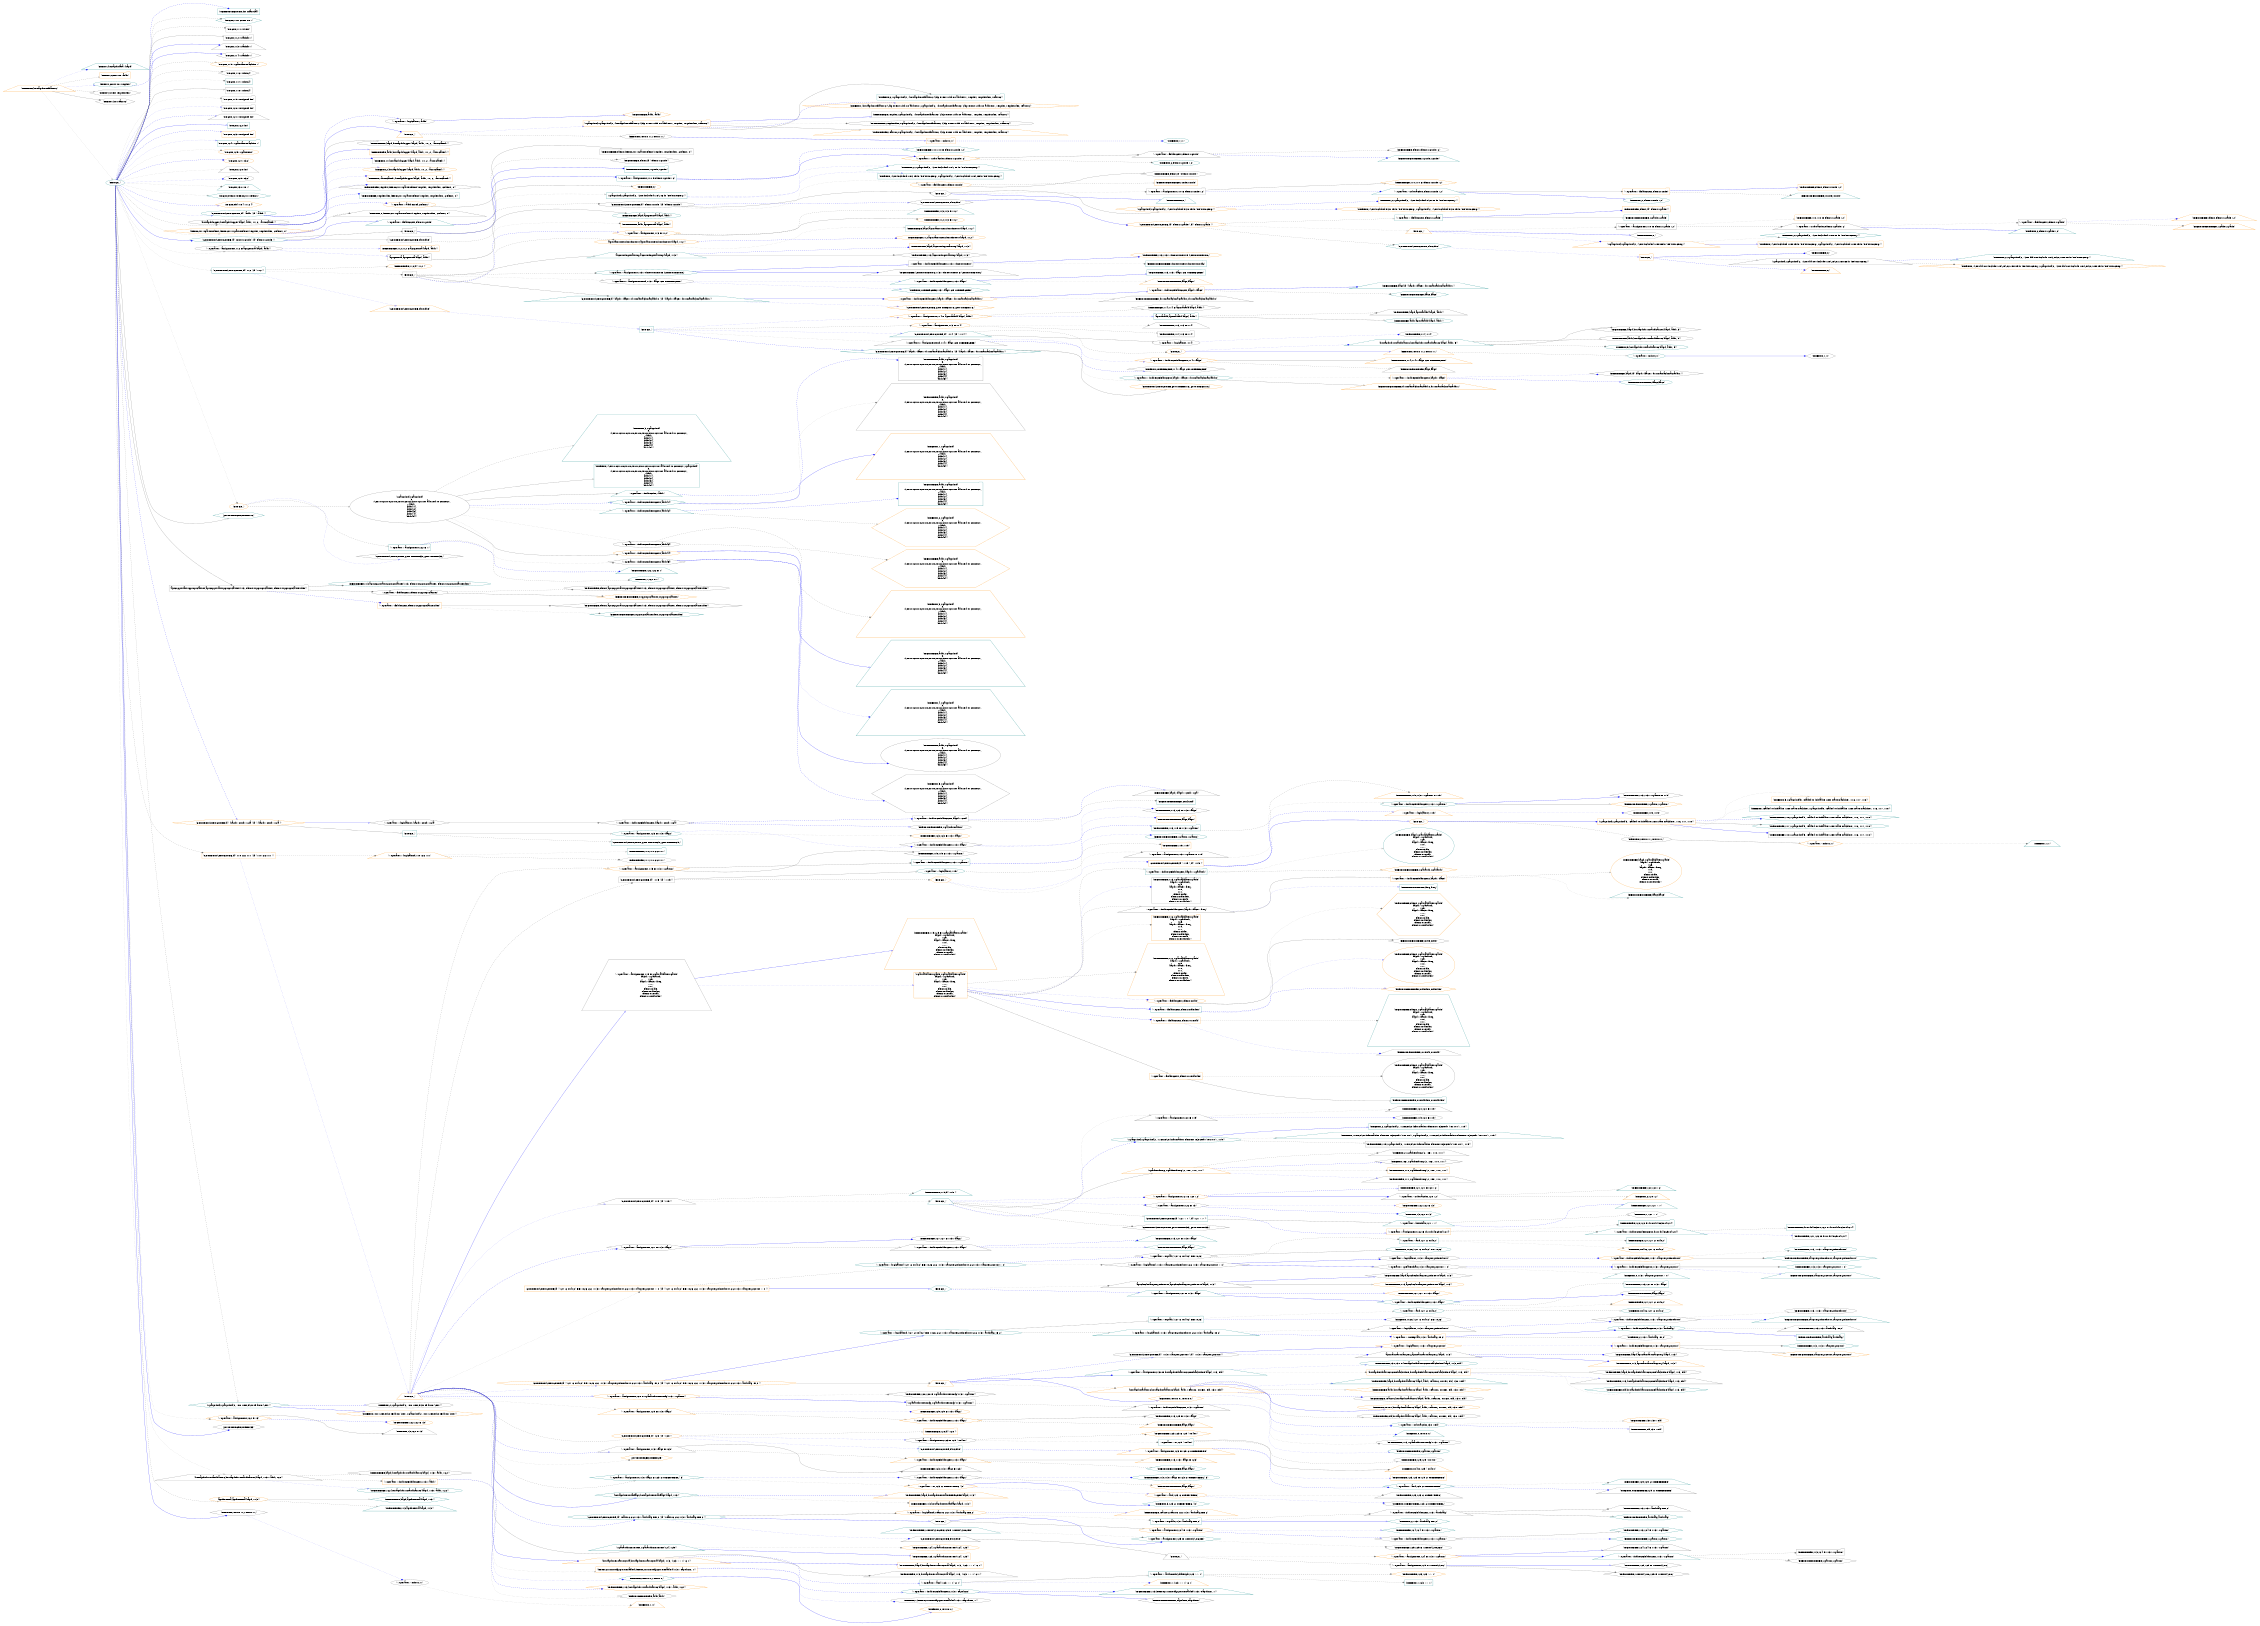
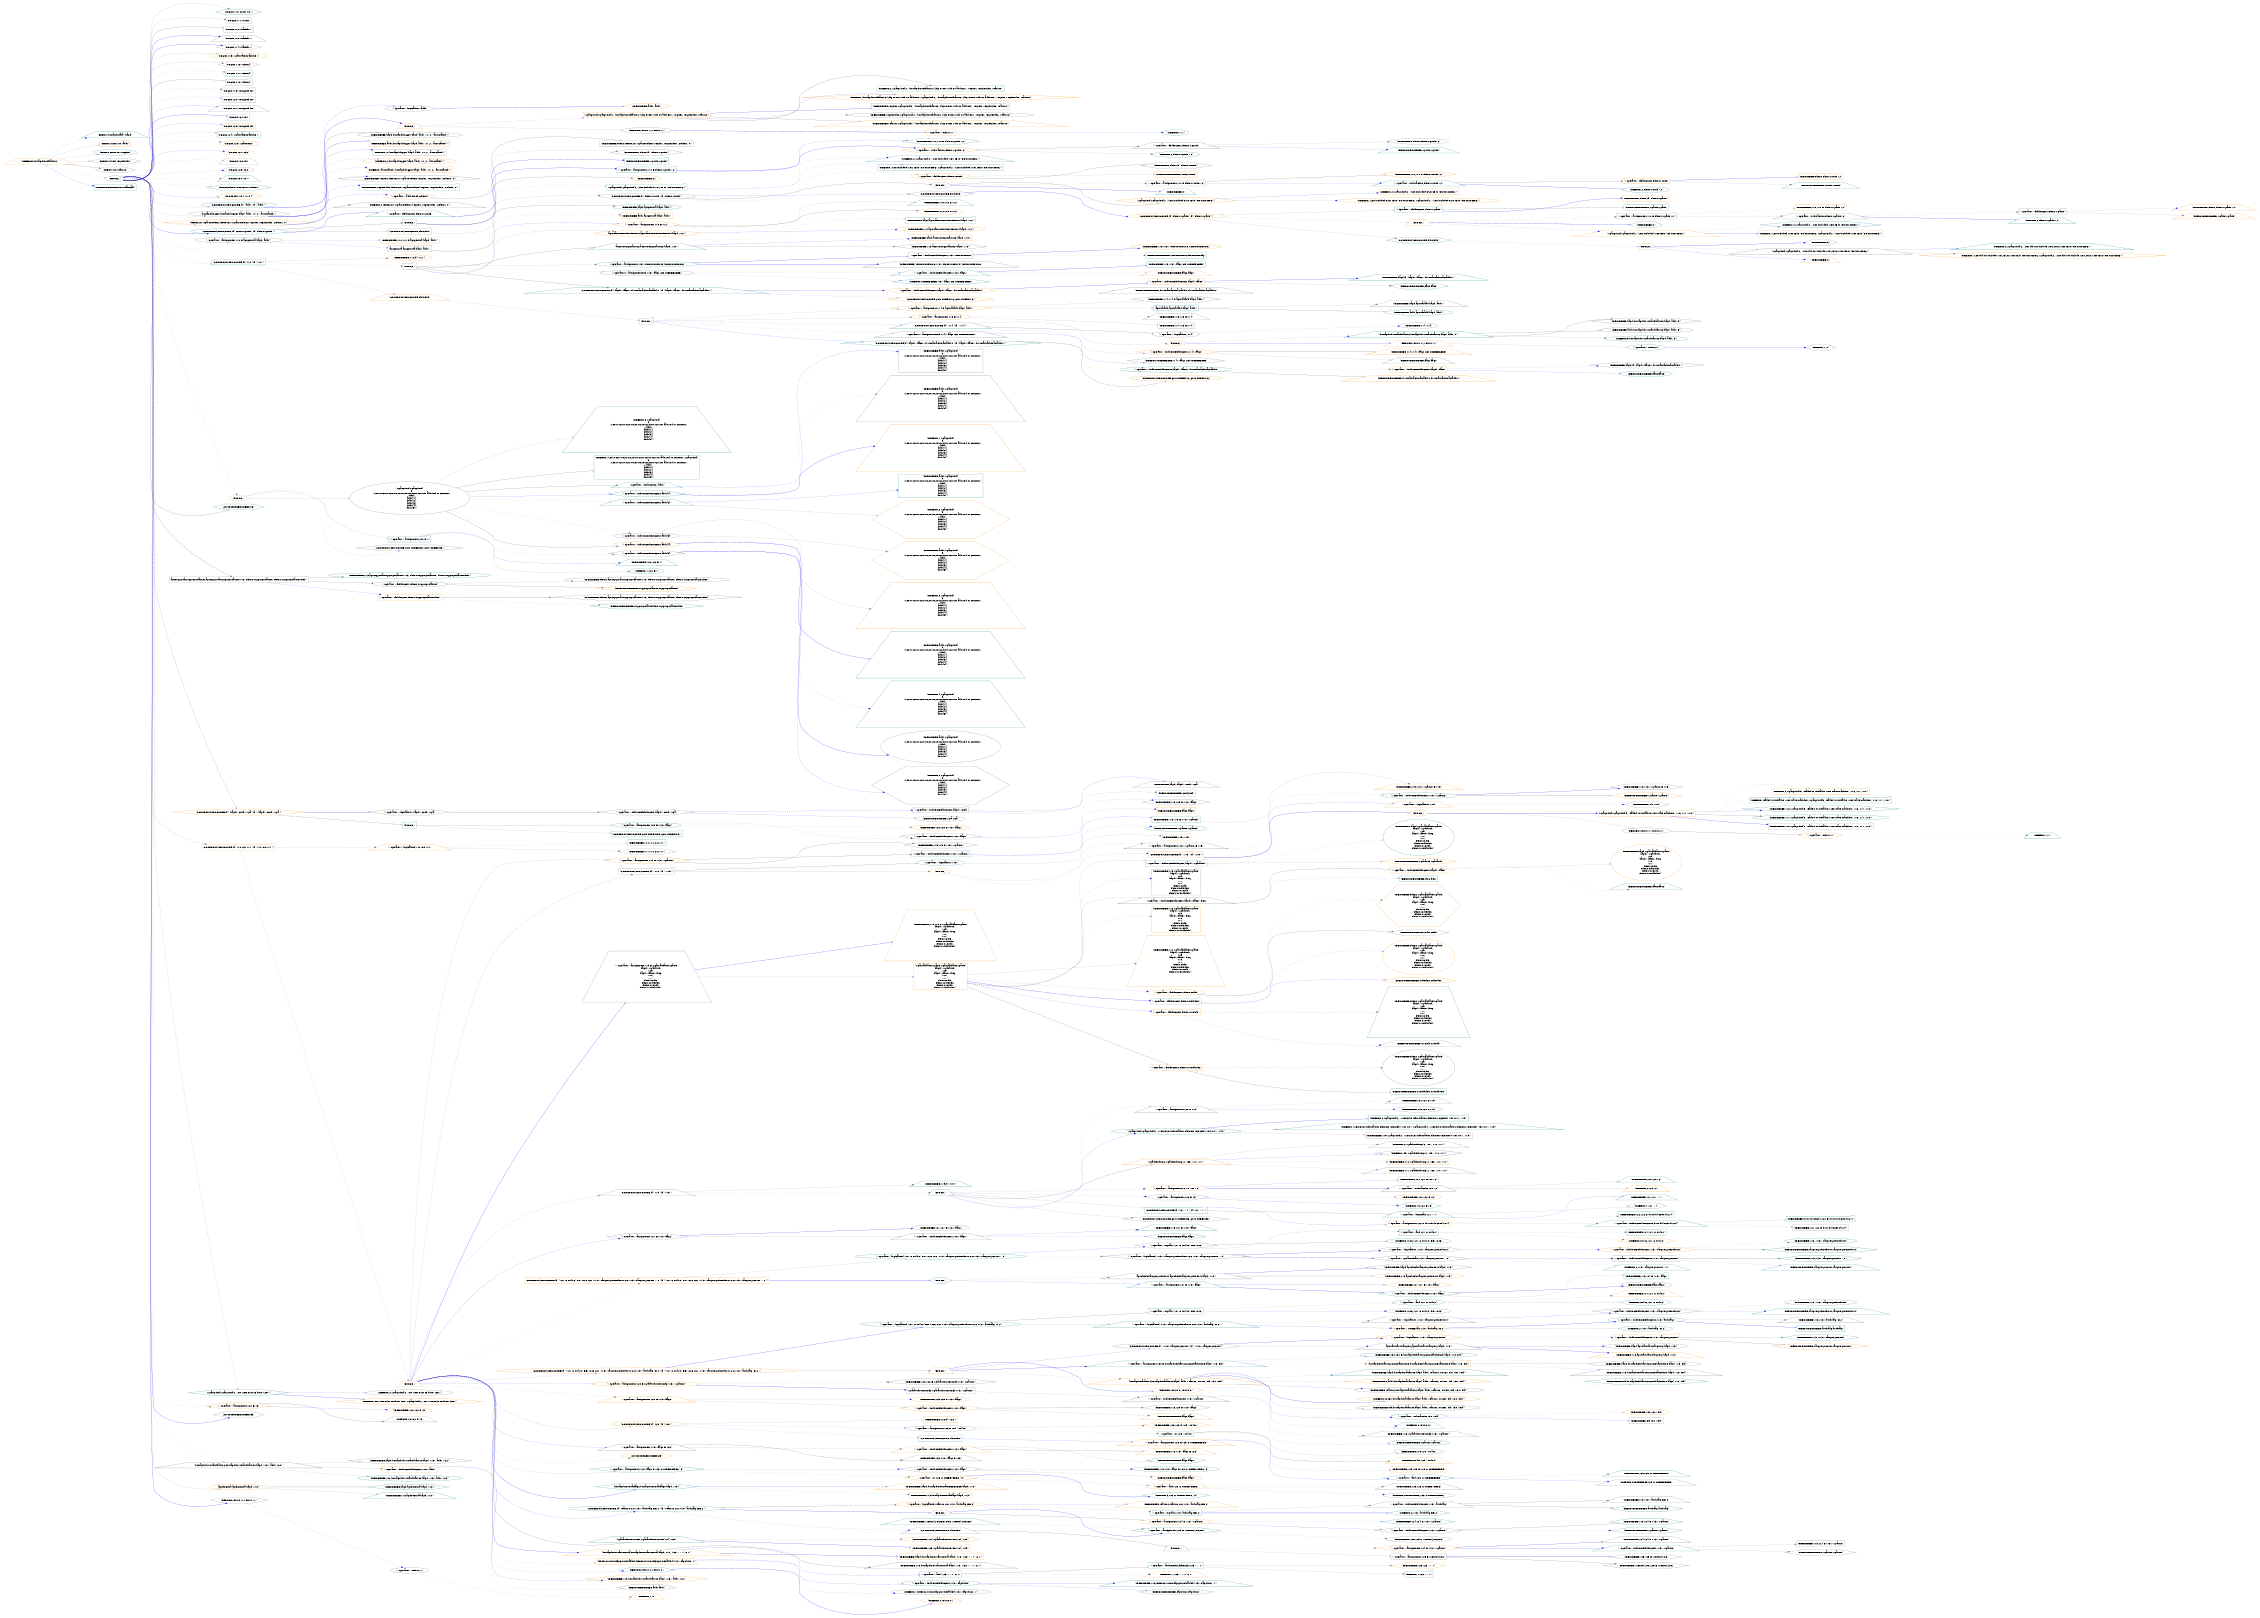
(153, 19) -> (67, 177)
(941, 827) -> (941, 819)
(1419, 1442) -> (1419, 1434)
(1061, 1595) -> (1061, 1587)
